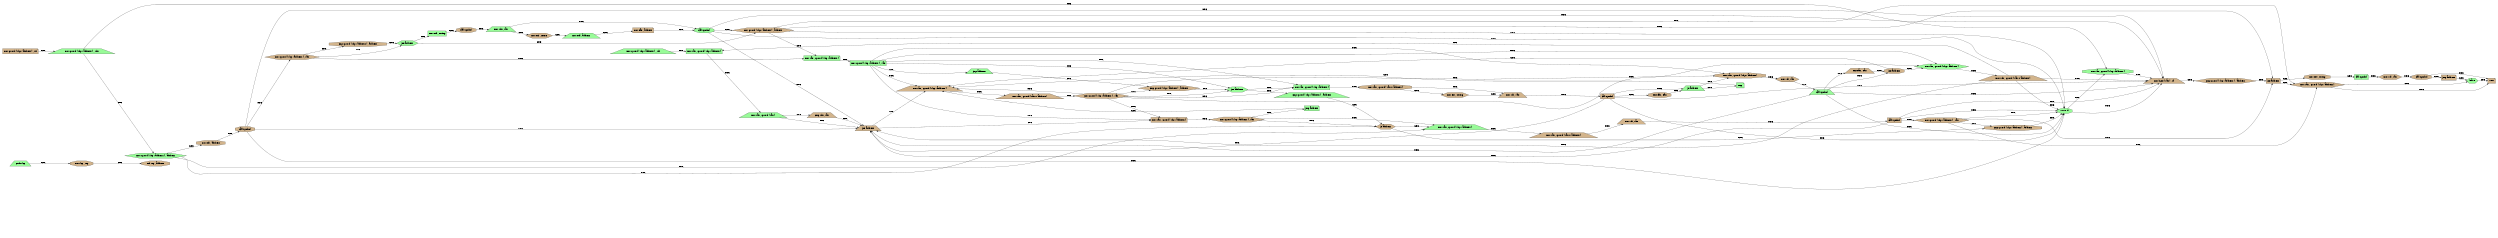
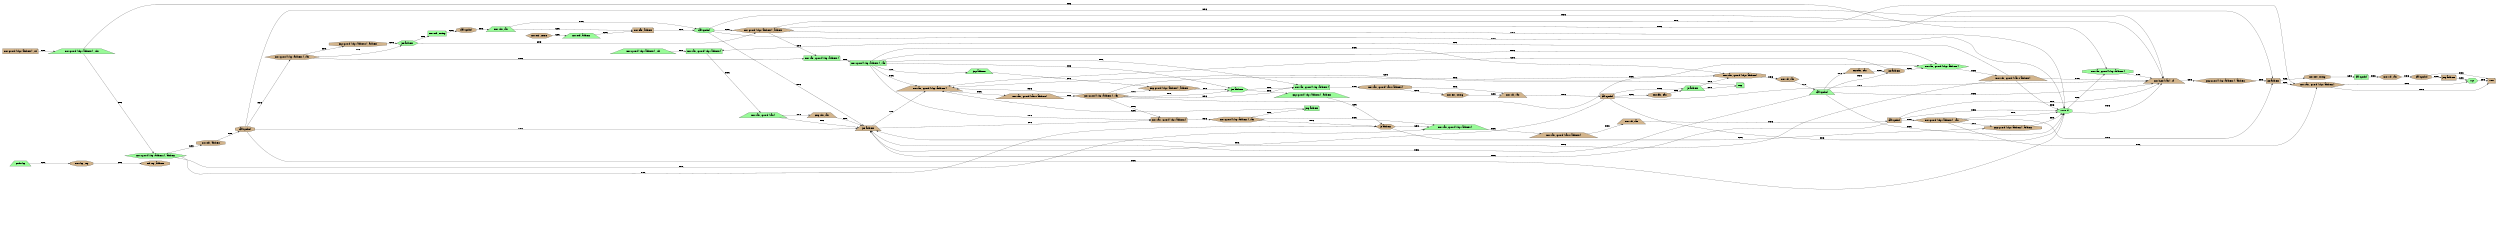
(519, 33) -> (572, 30)
(2472, 81) -> (2472, 81)
